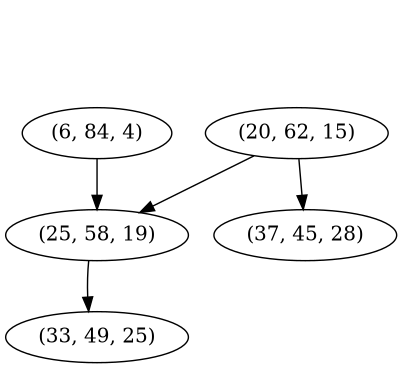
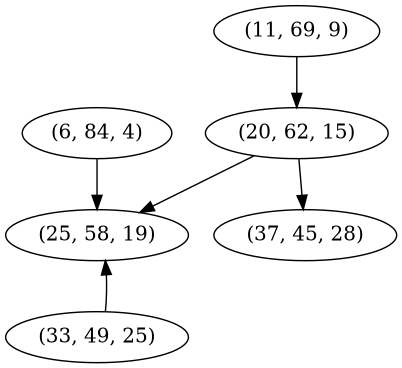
none -> (297, 31)
(88, 279) -> (107, 293)
